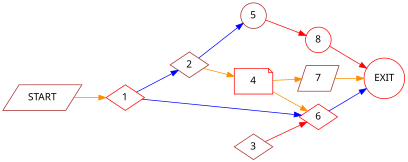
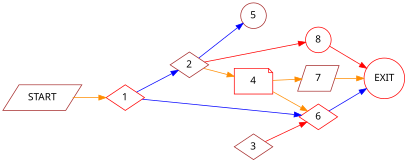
(283, 27) -> (252, 53)
